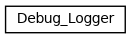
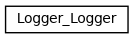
(65, 19) -> (67, 19)
